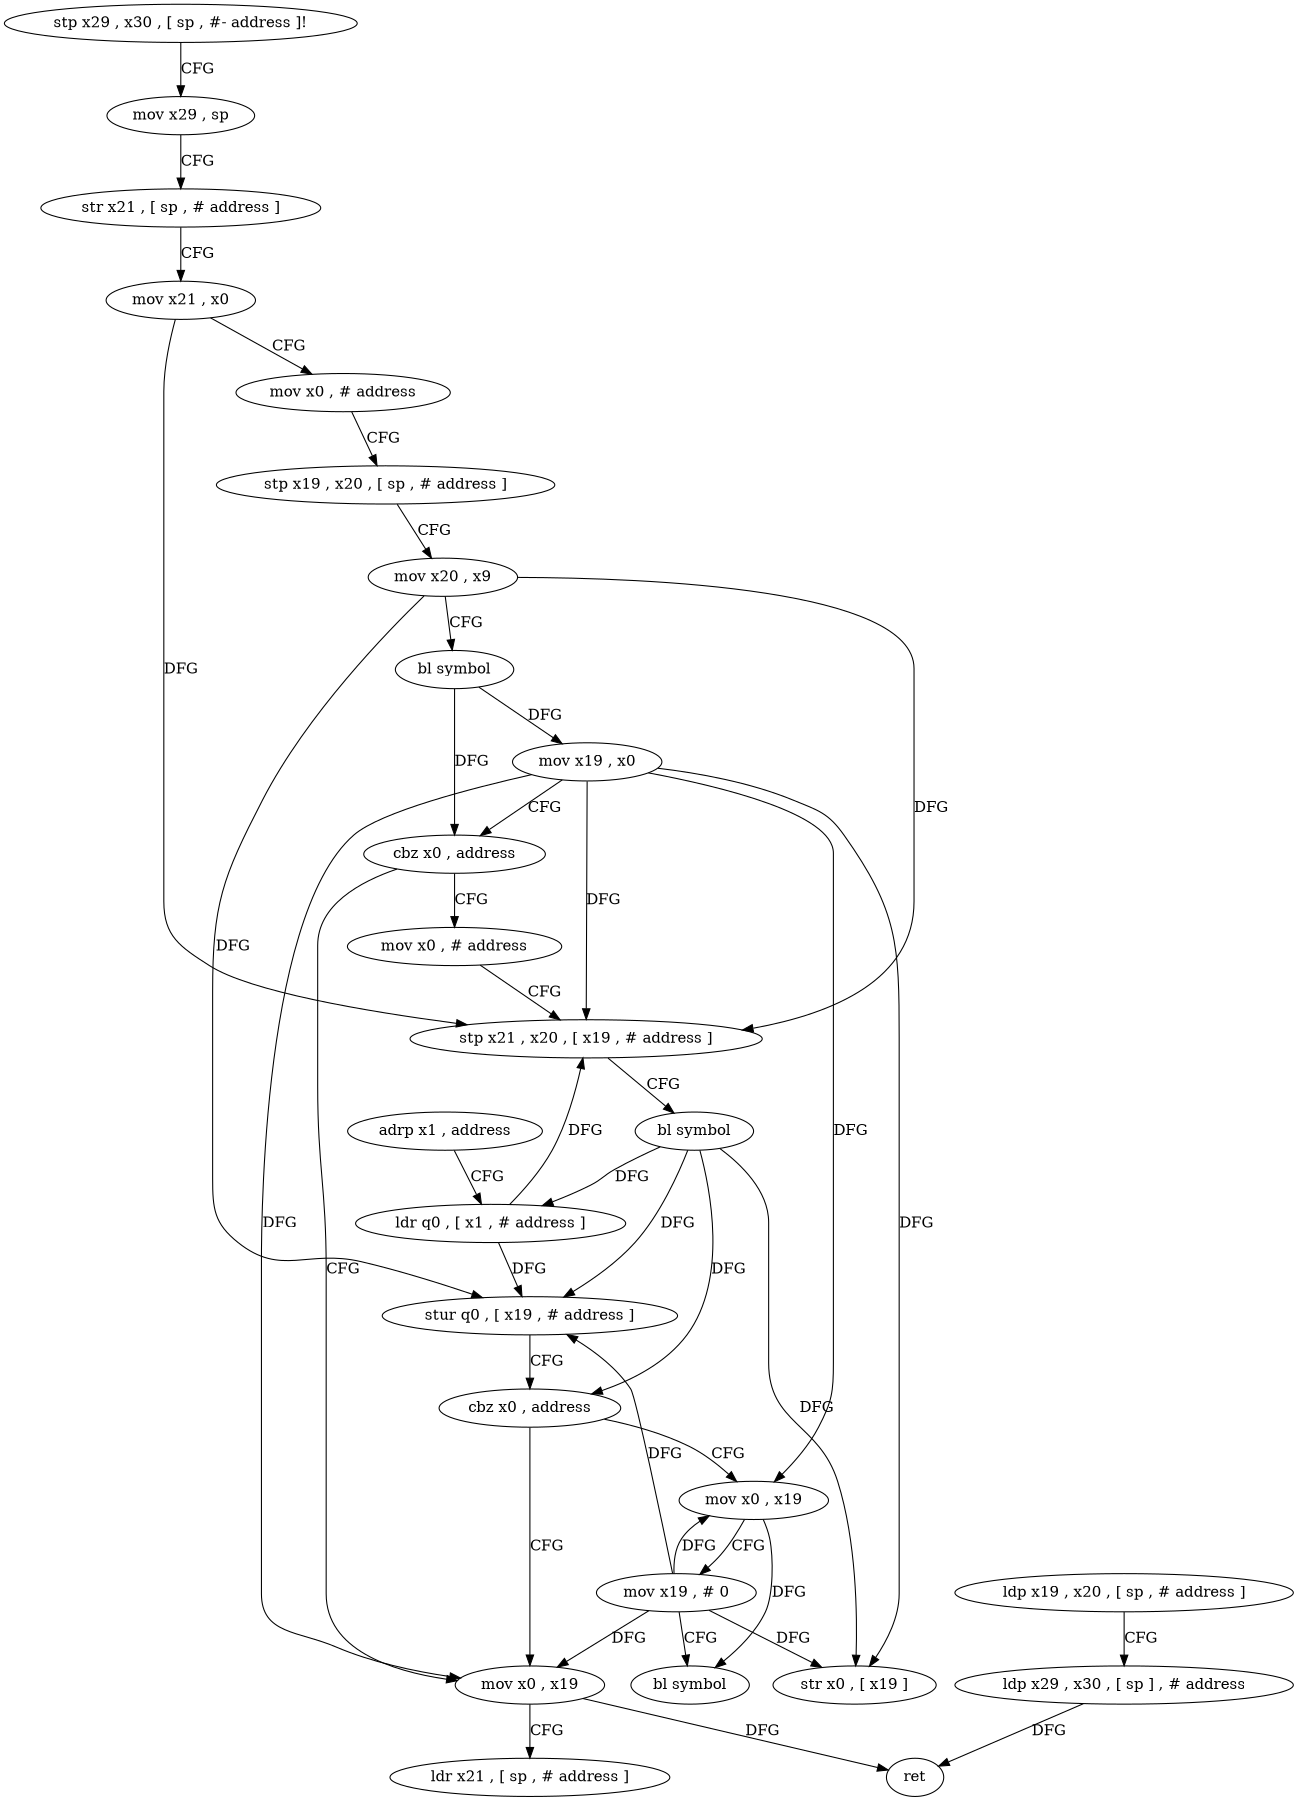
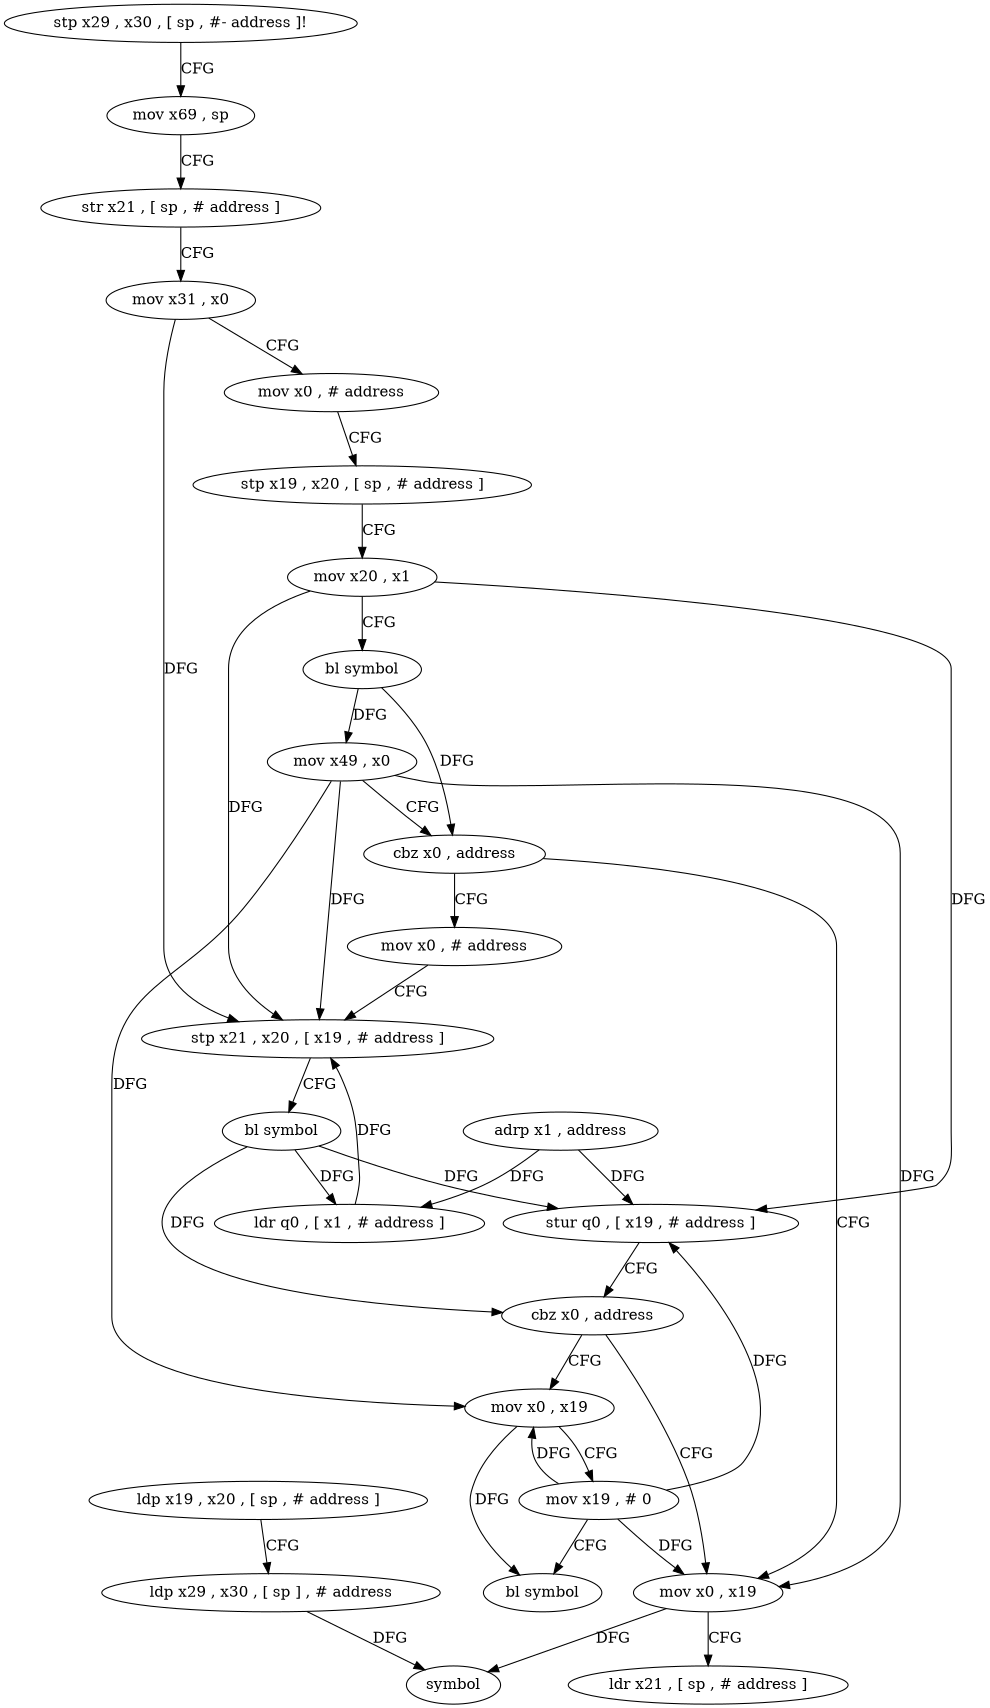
(181, 116) -> (181, 116)
(181, 300) -> (181, 300)
(443, 577) -> (362, 577)
(587, 762) -> (342, 762)
(487, 1177) -> (527, 1177)
(508, 1265) -> (602, 1173)
(855, 1685) -> none
(915, 1777) -> (454, 1685)
